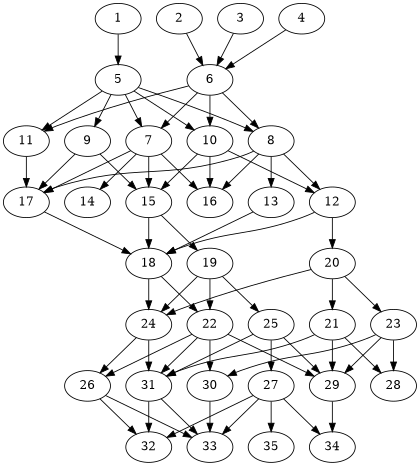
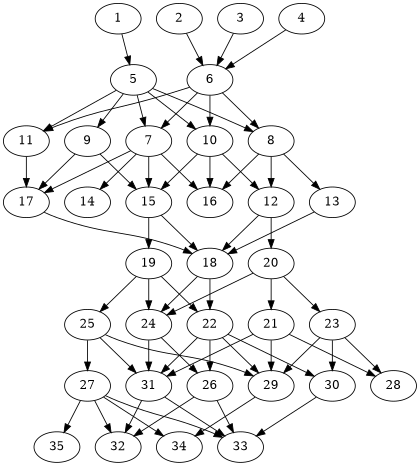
(158, 171) -> none
